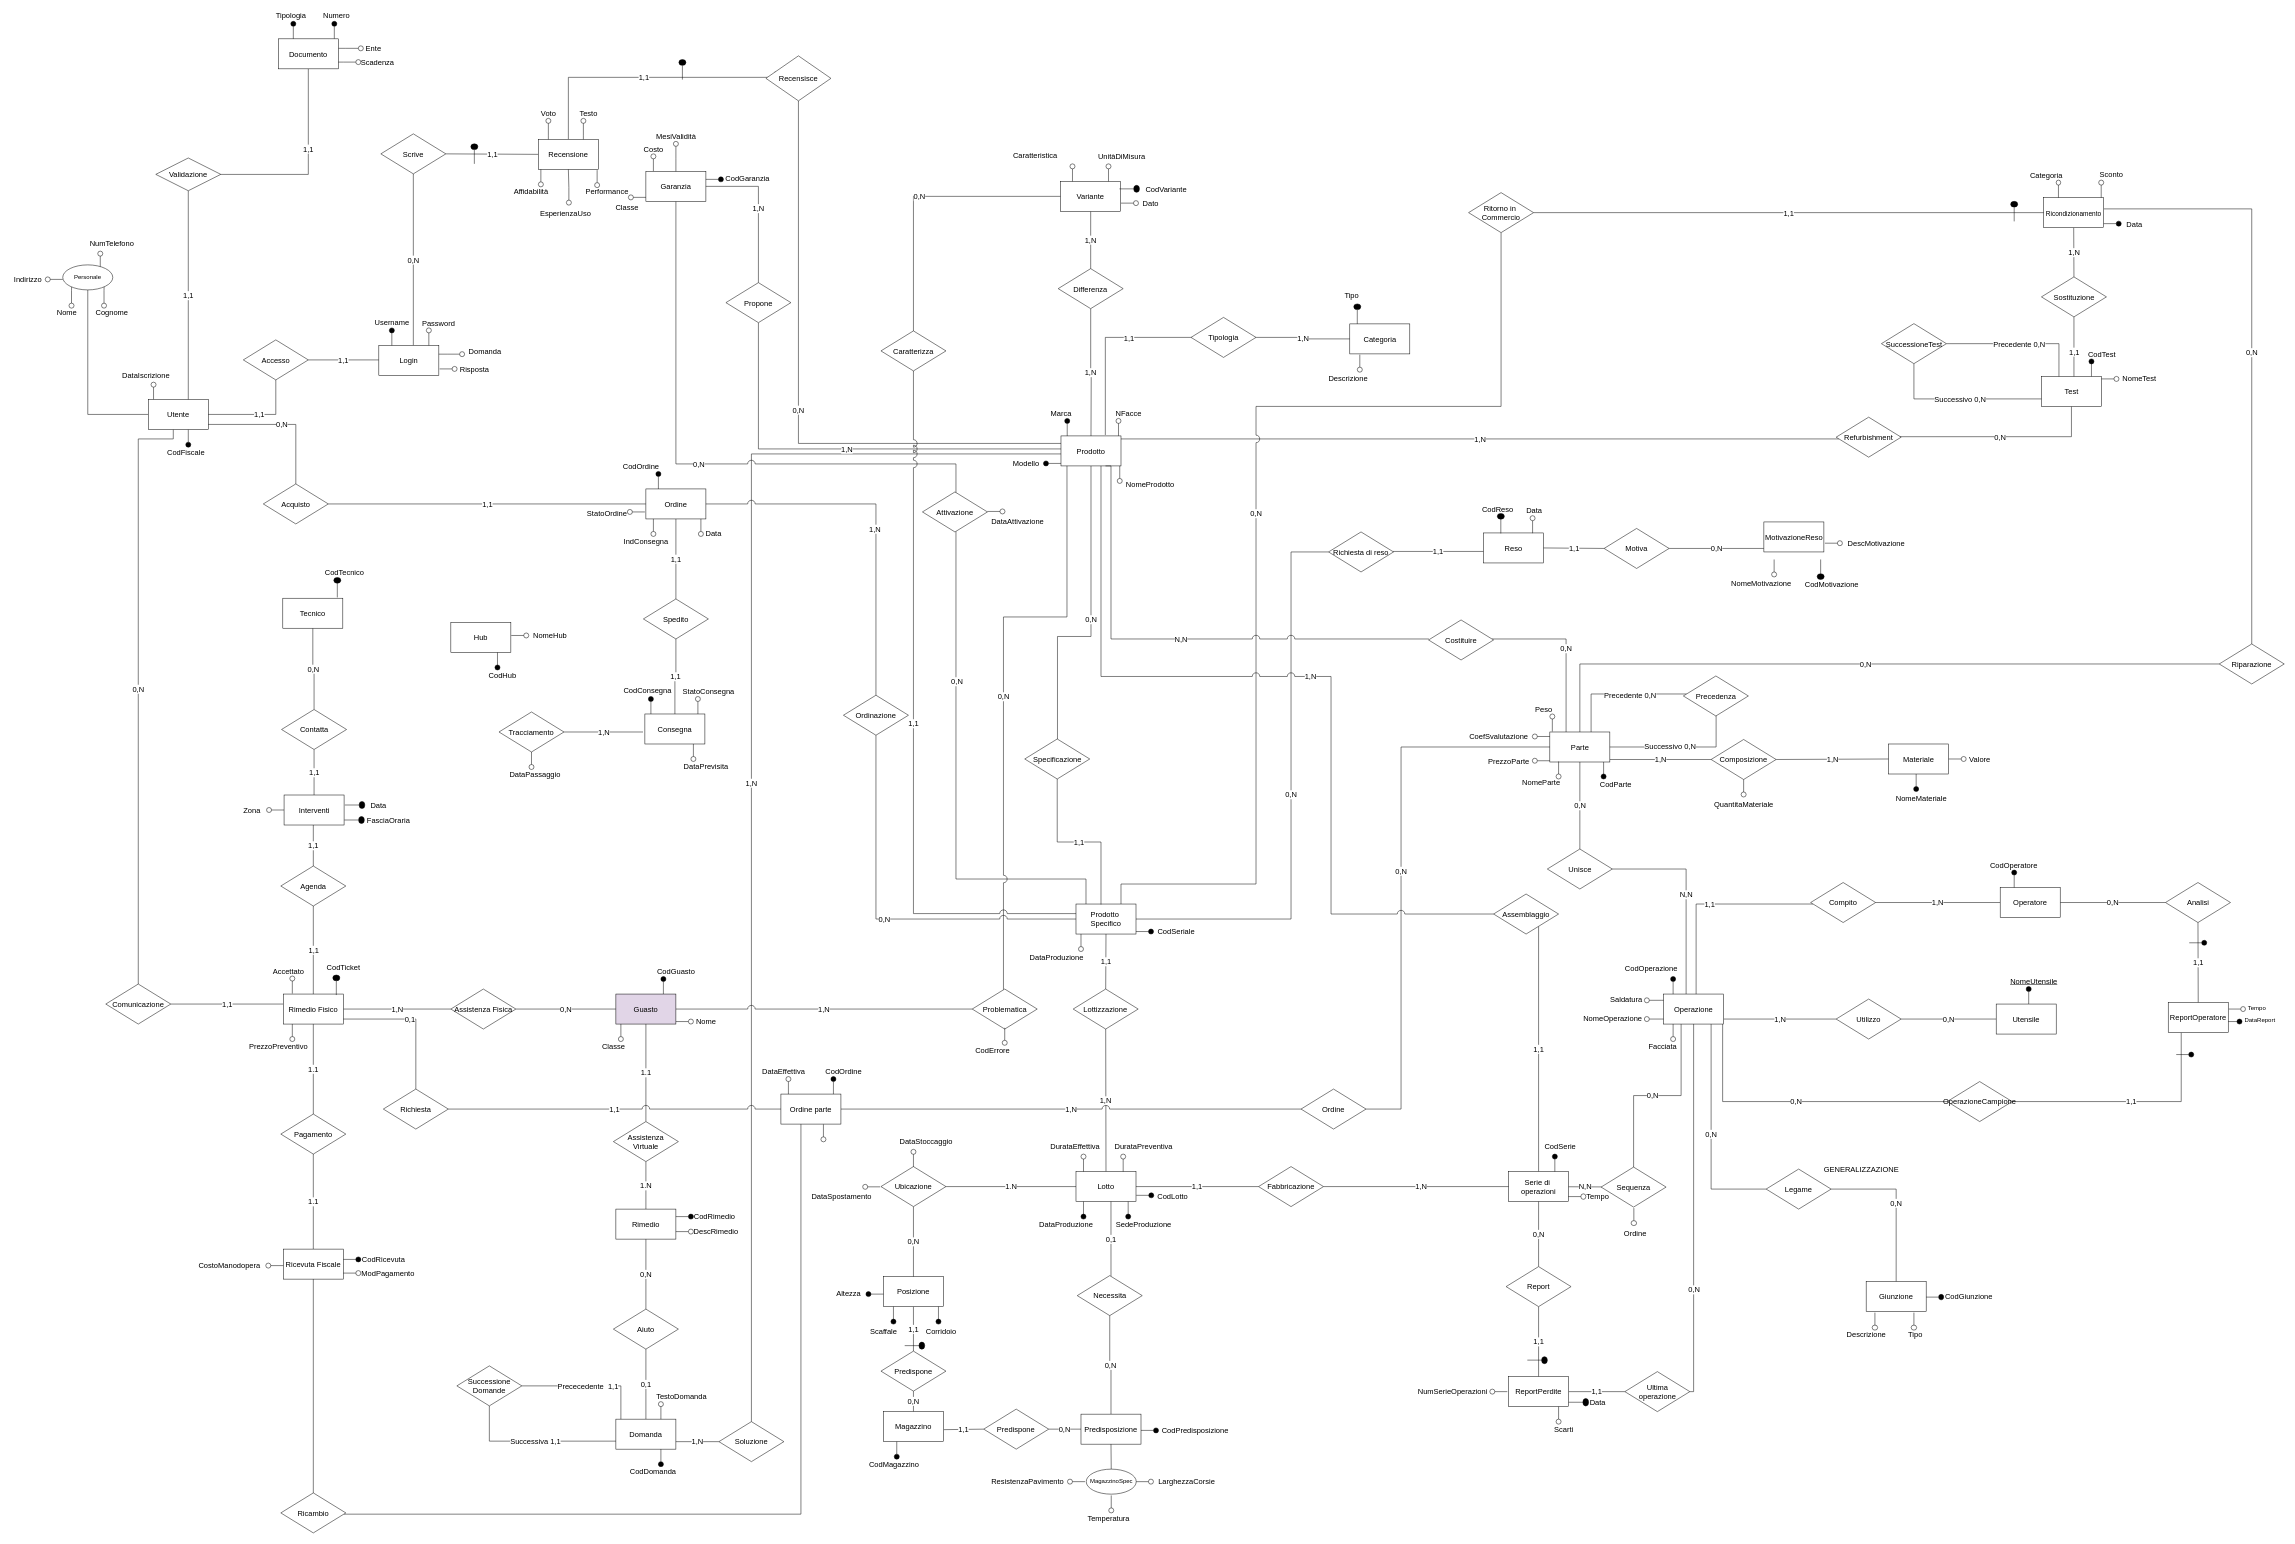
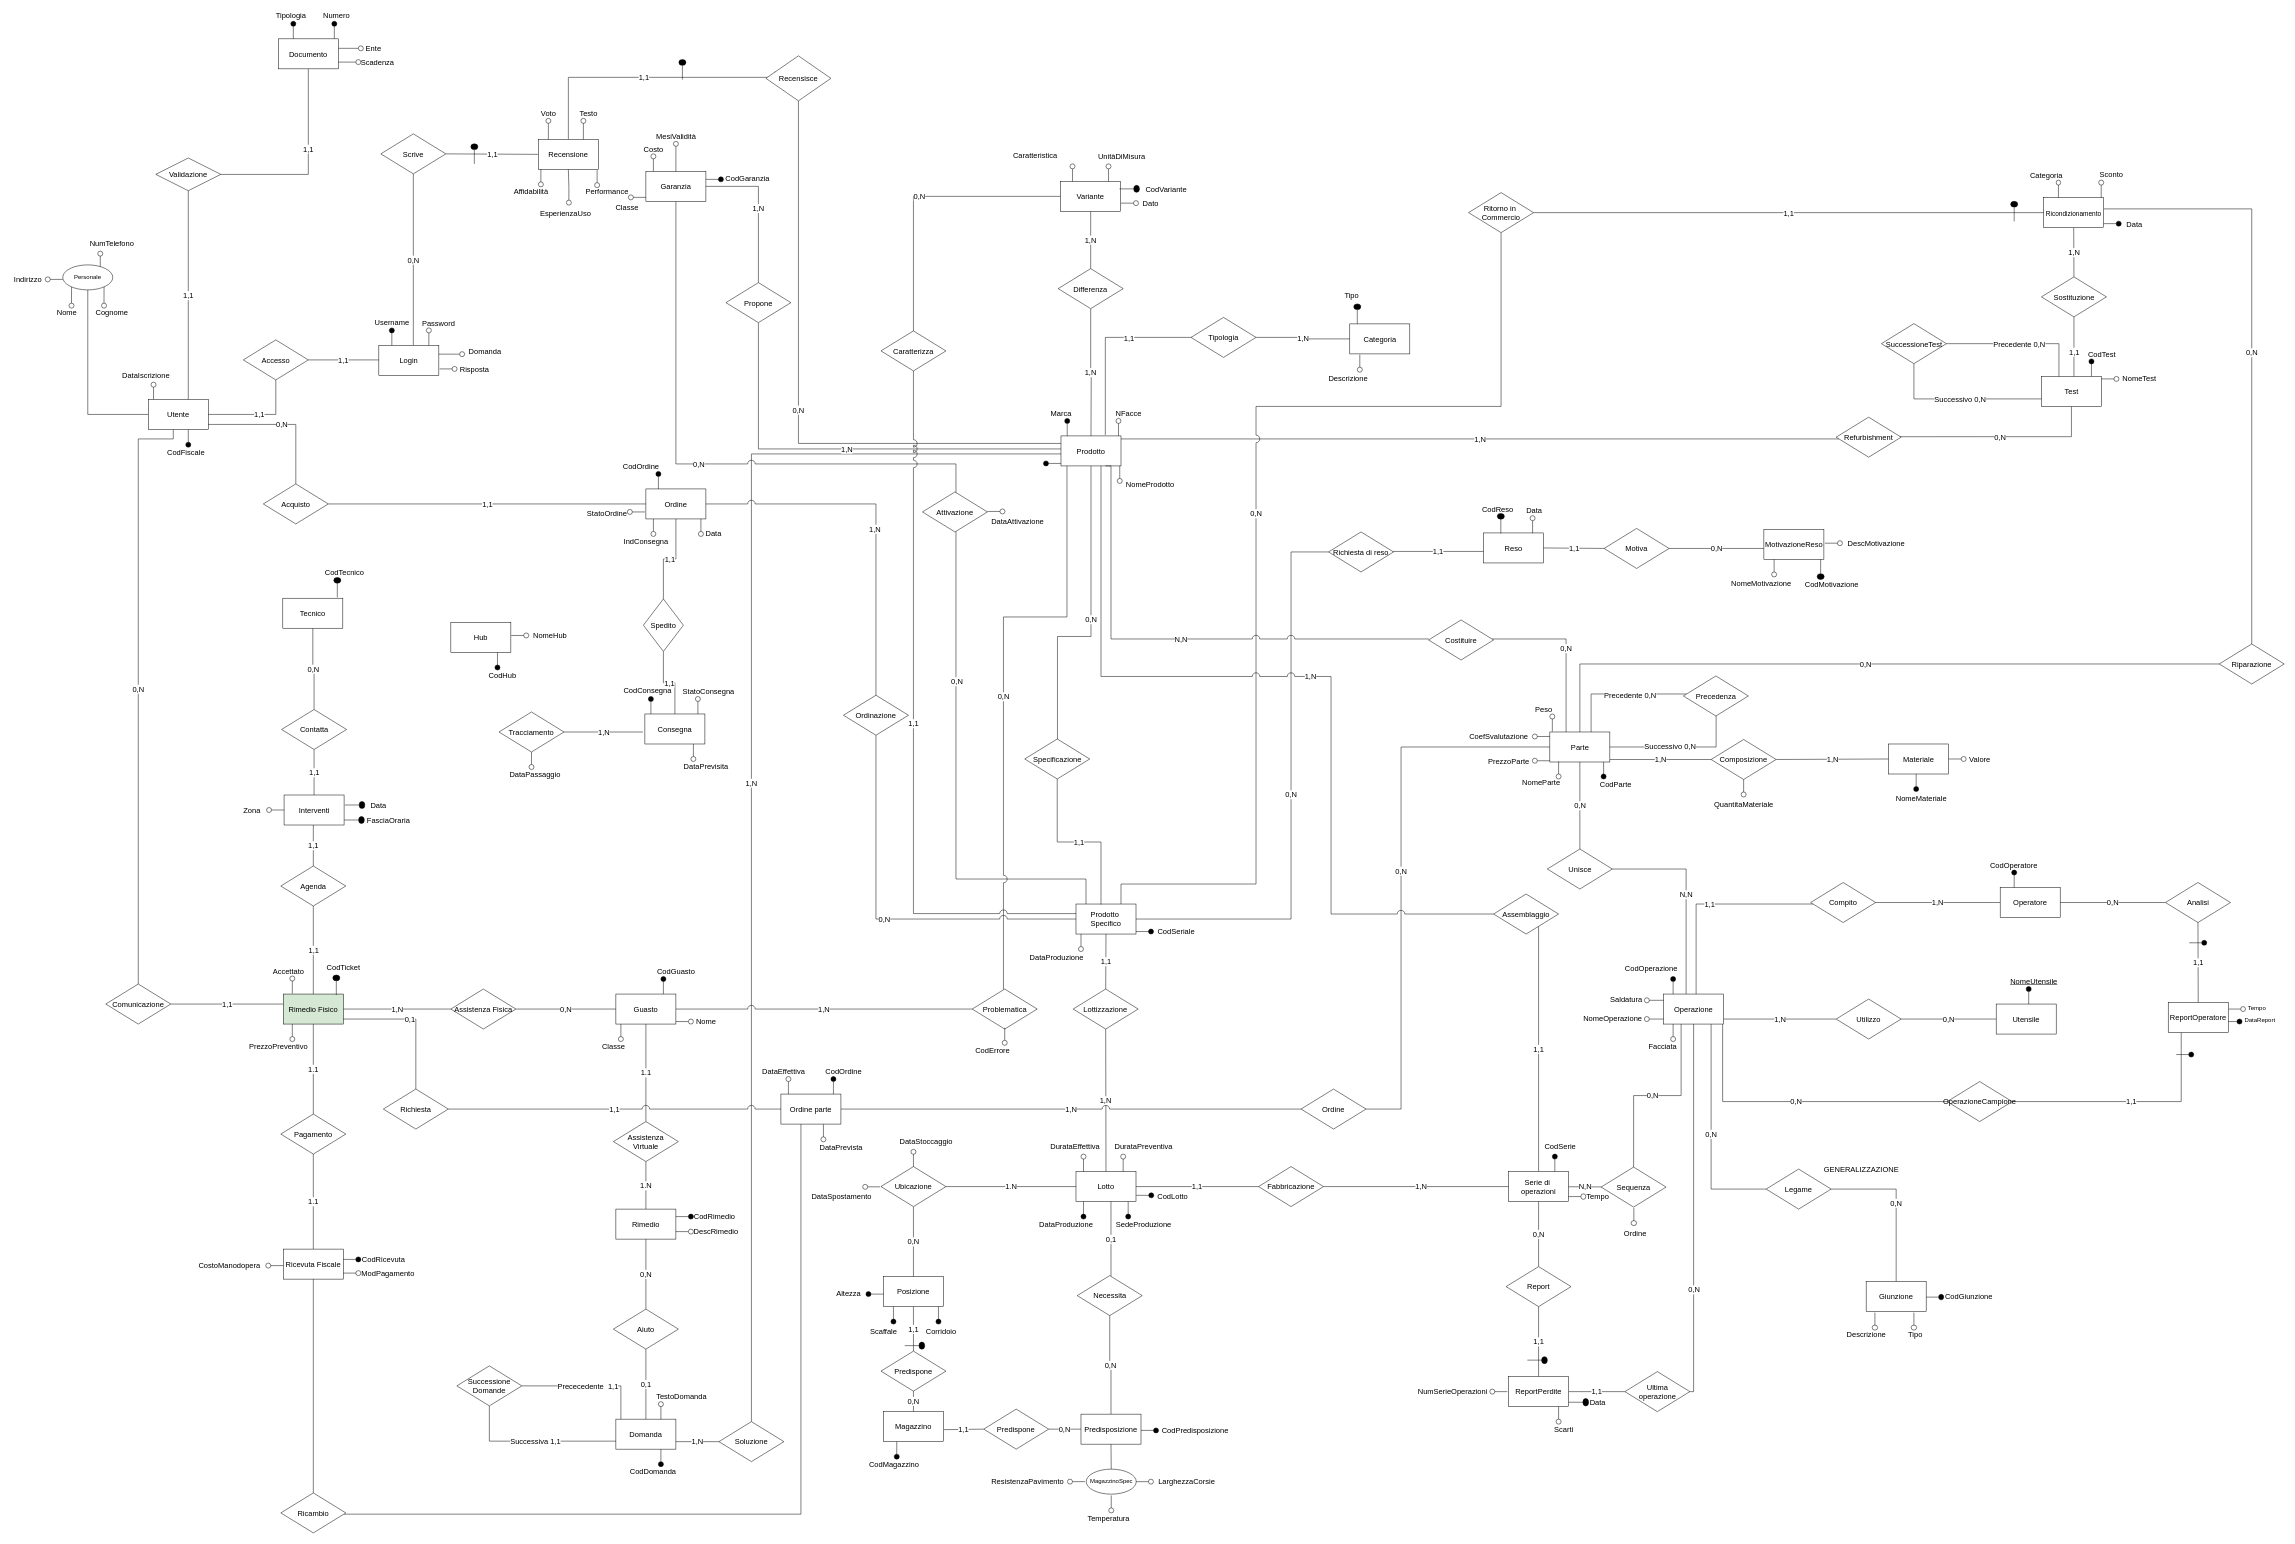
(1026, 463) -> none
(1794, 537) -> (1794, 544)
(676, 619) -> (663, 625)
(313, 1009) -> (313, 1009)
(646, 1009) -> (646, 1009)
none -> (841, 1147)
